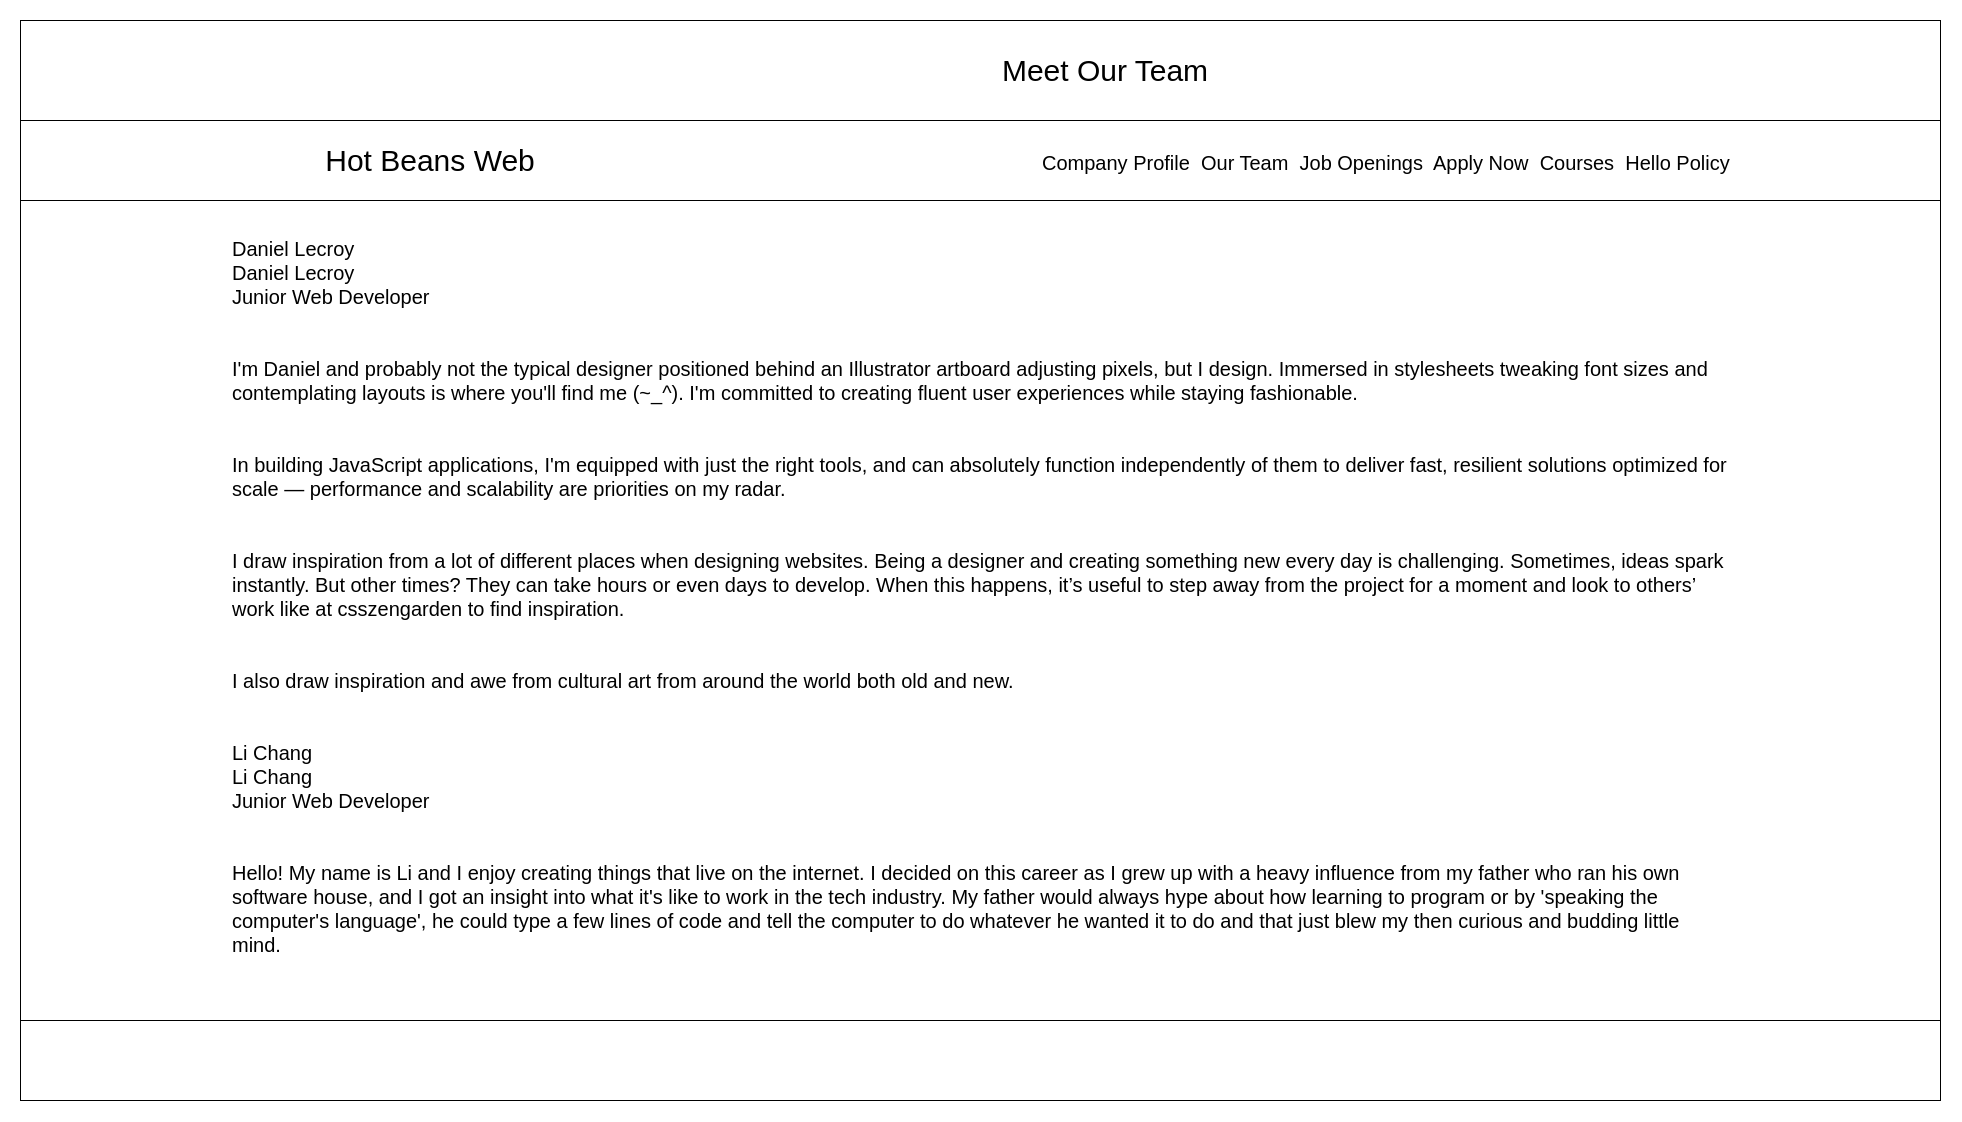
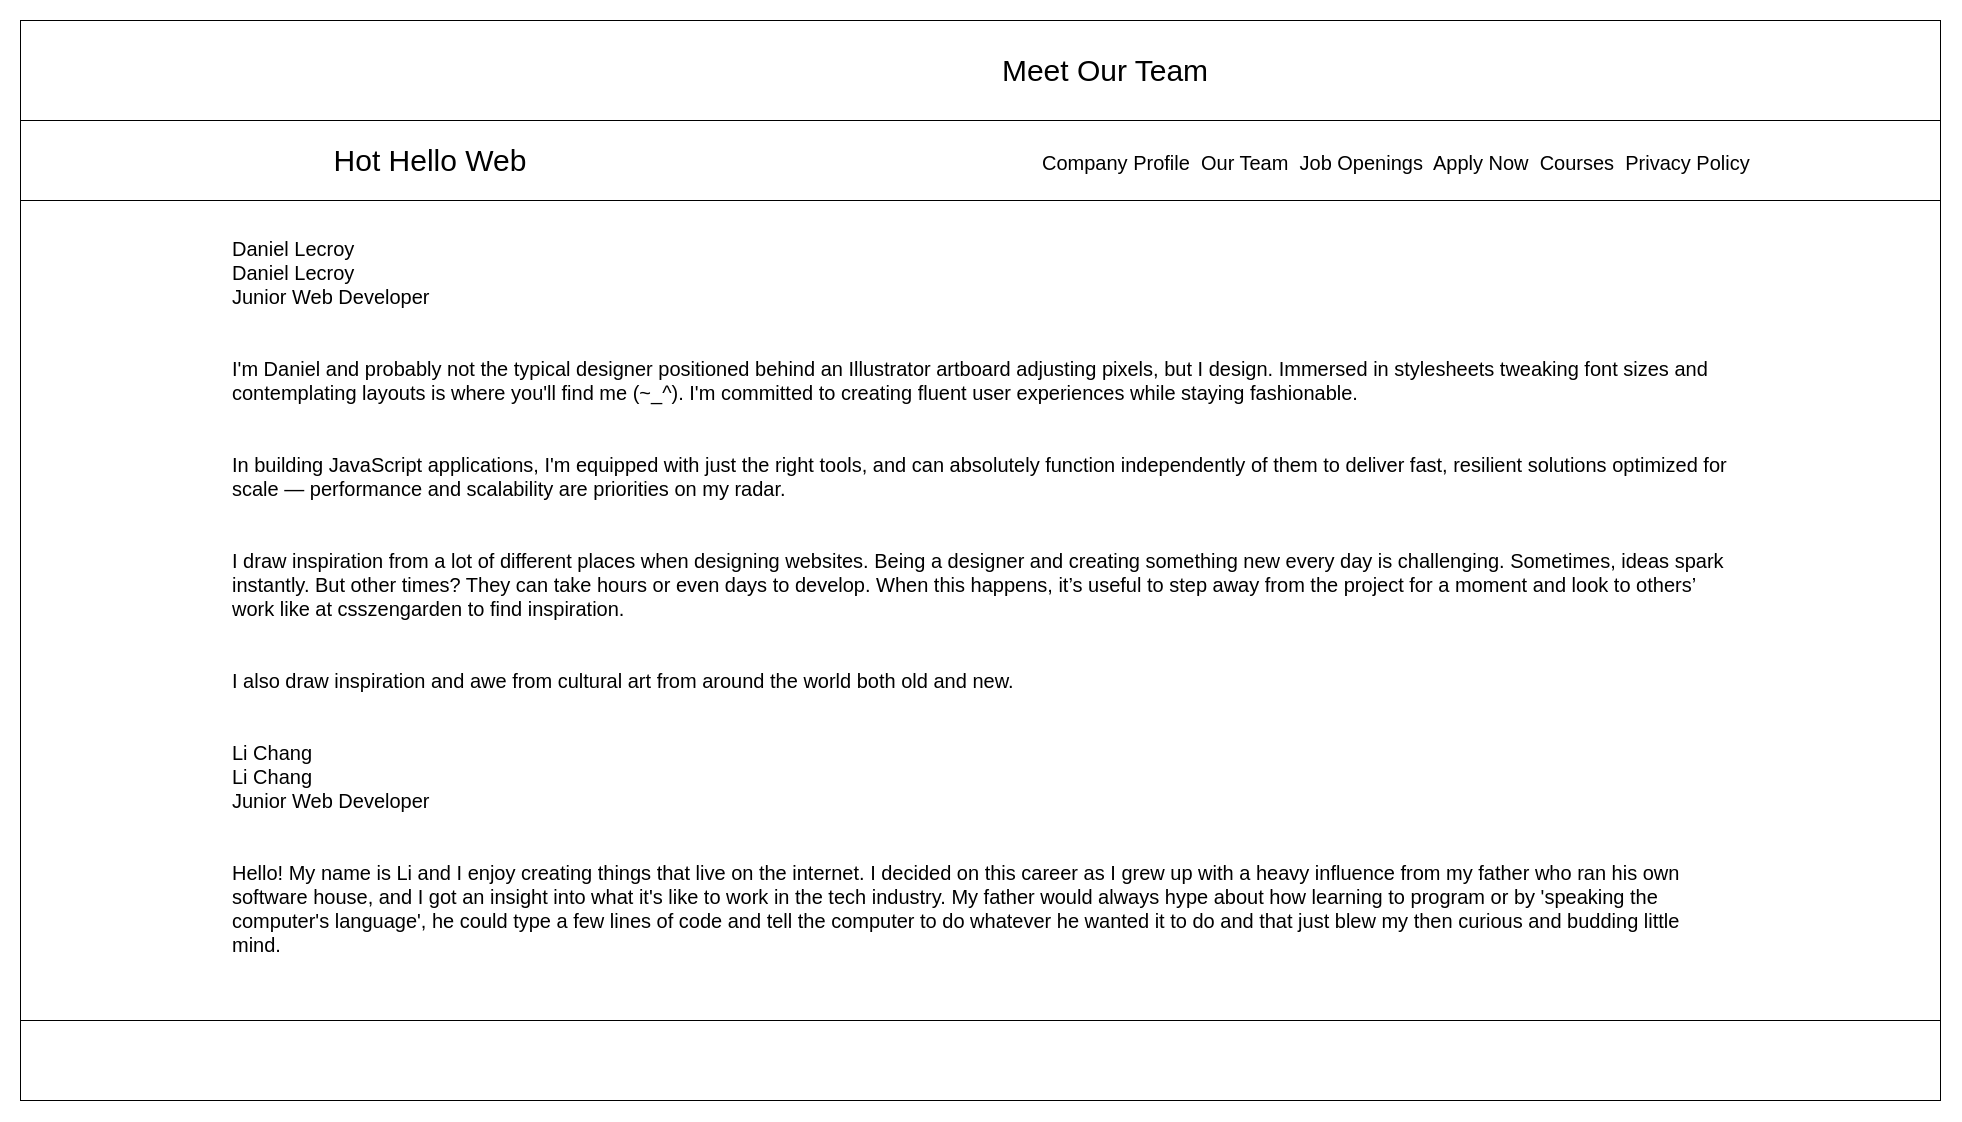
(431, 161) -> (431, 161)
(1492, 161) -> (1492, 161)
